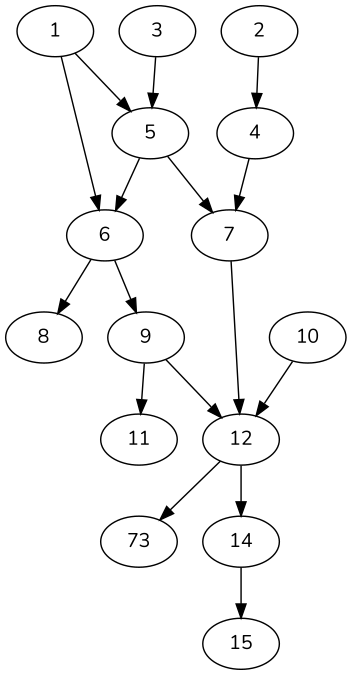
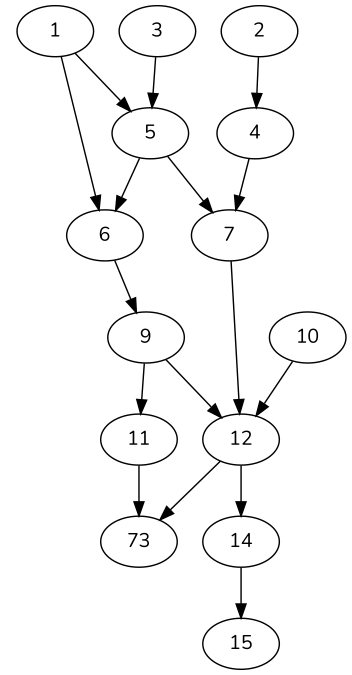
(44, 337) -> none
none -> (139, 484)
